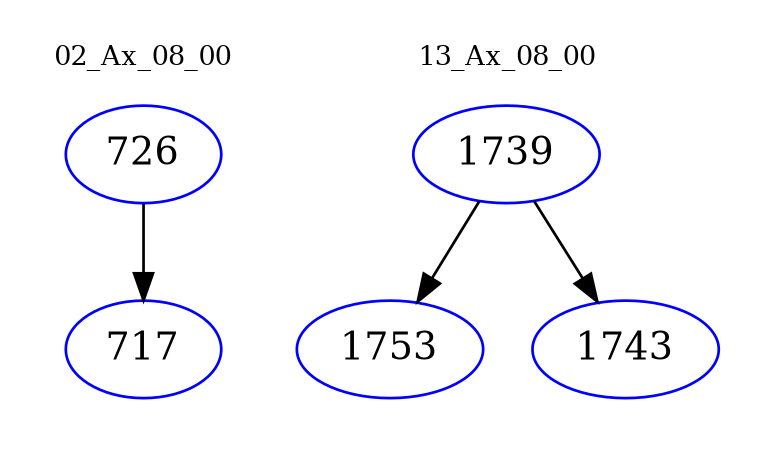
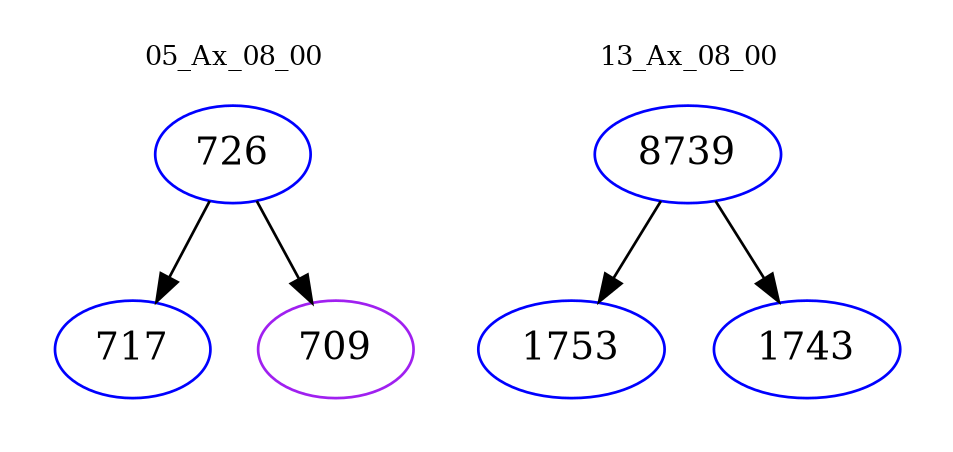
(144, 58) -> (234, 58)
(506, 154) -> (688, 154)
none -> (336, 349)
